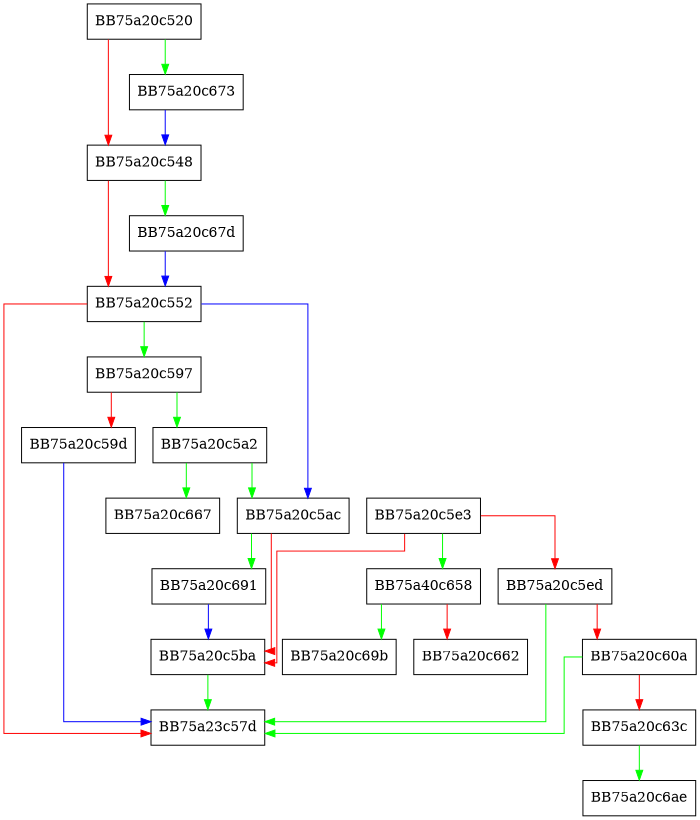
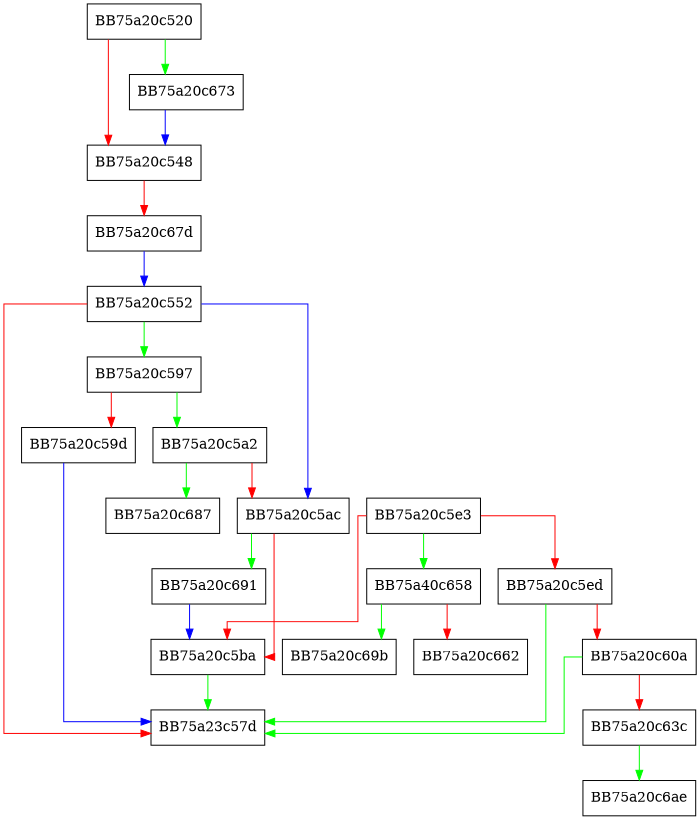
(165, 193) -> (144, 193)
(108, 229) -> none
(252, 475) -> (252, 475)
(163, 516) -> (163, 516)
